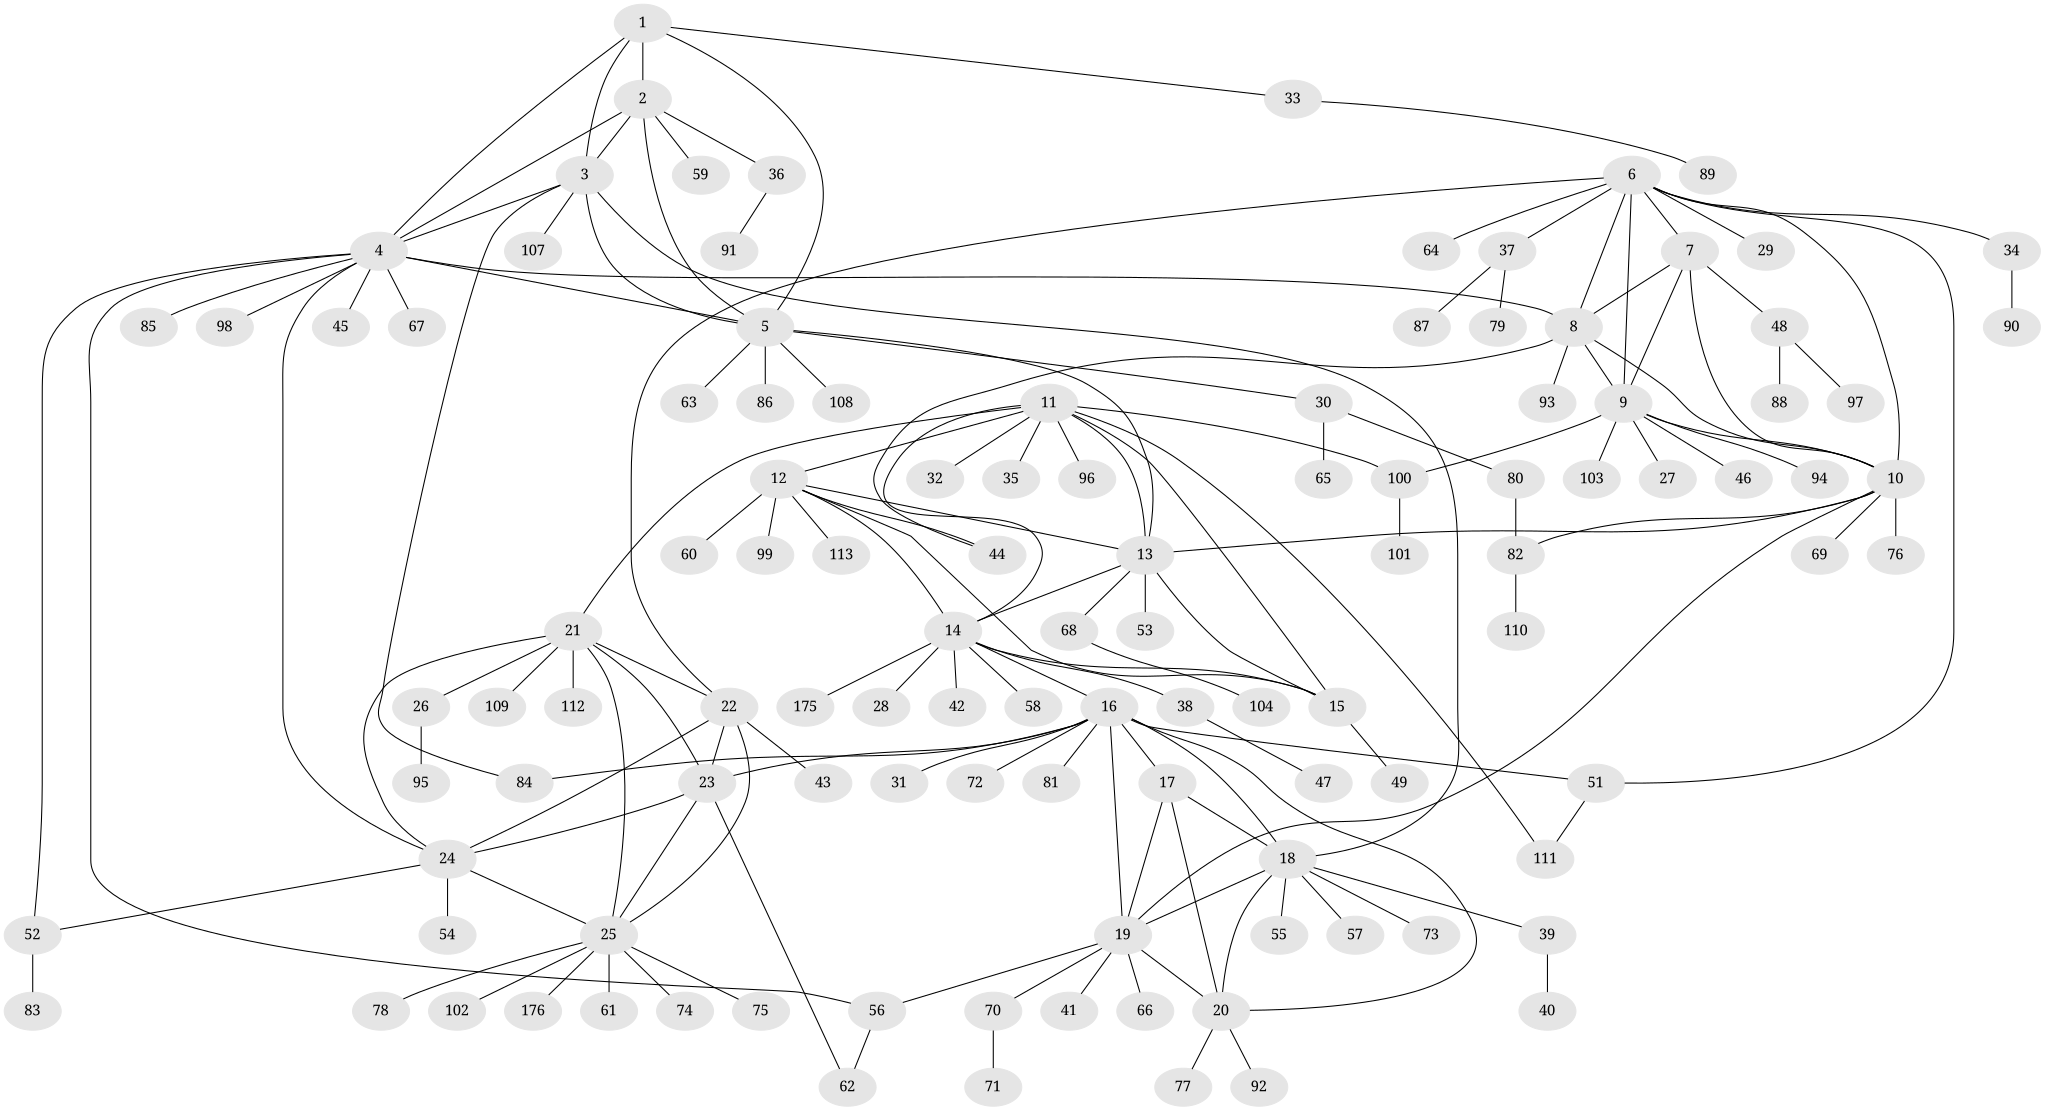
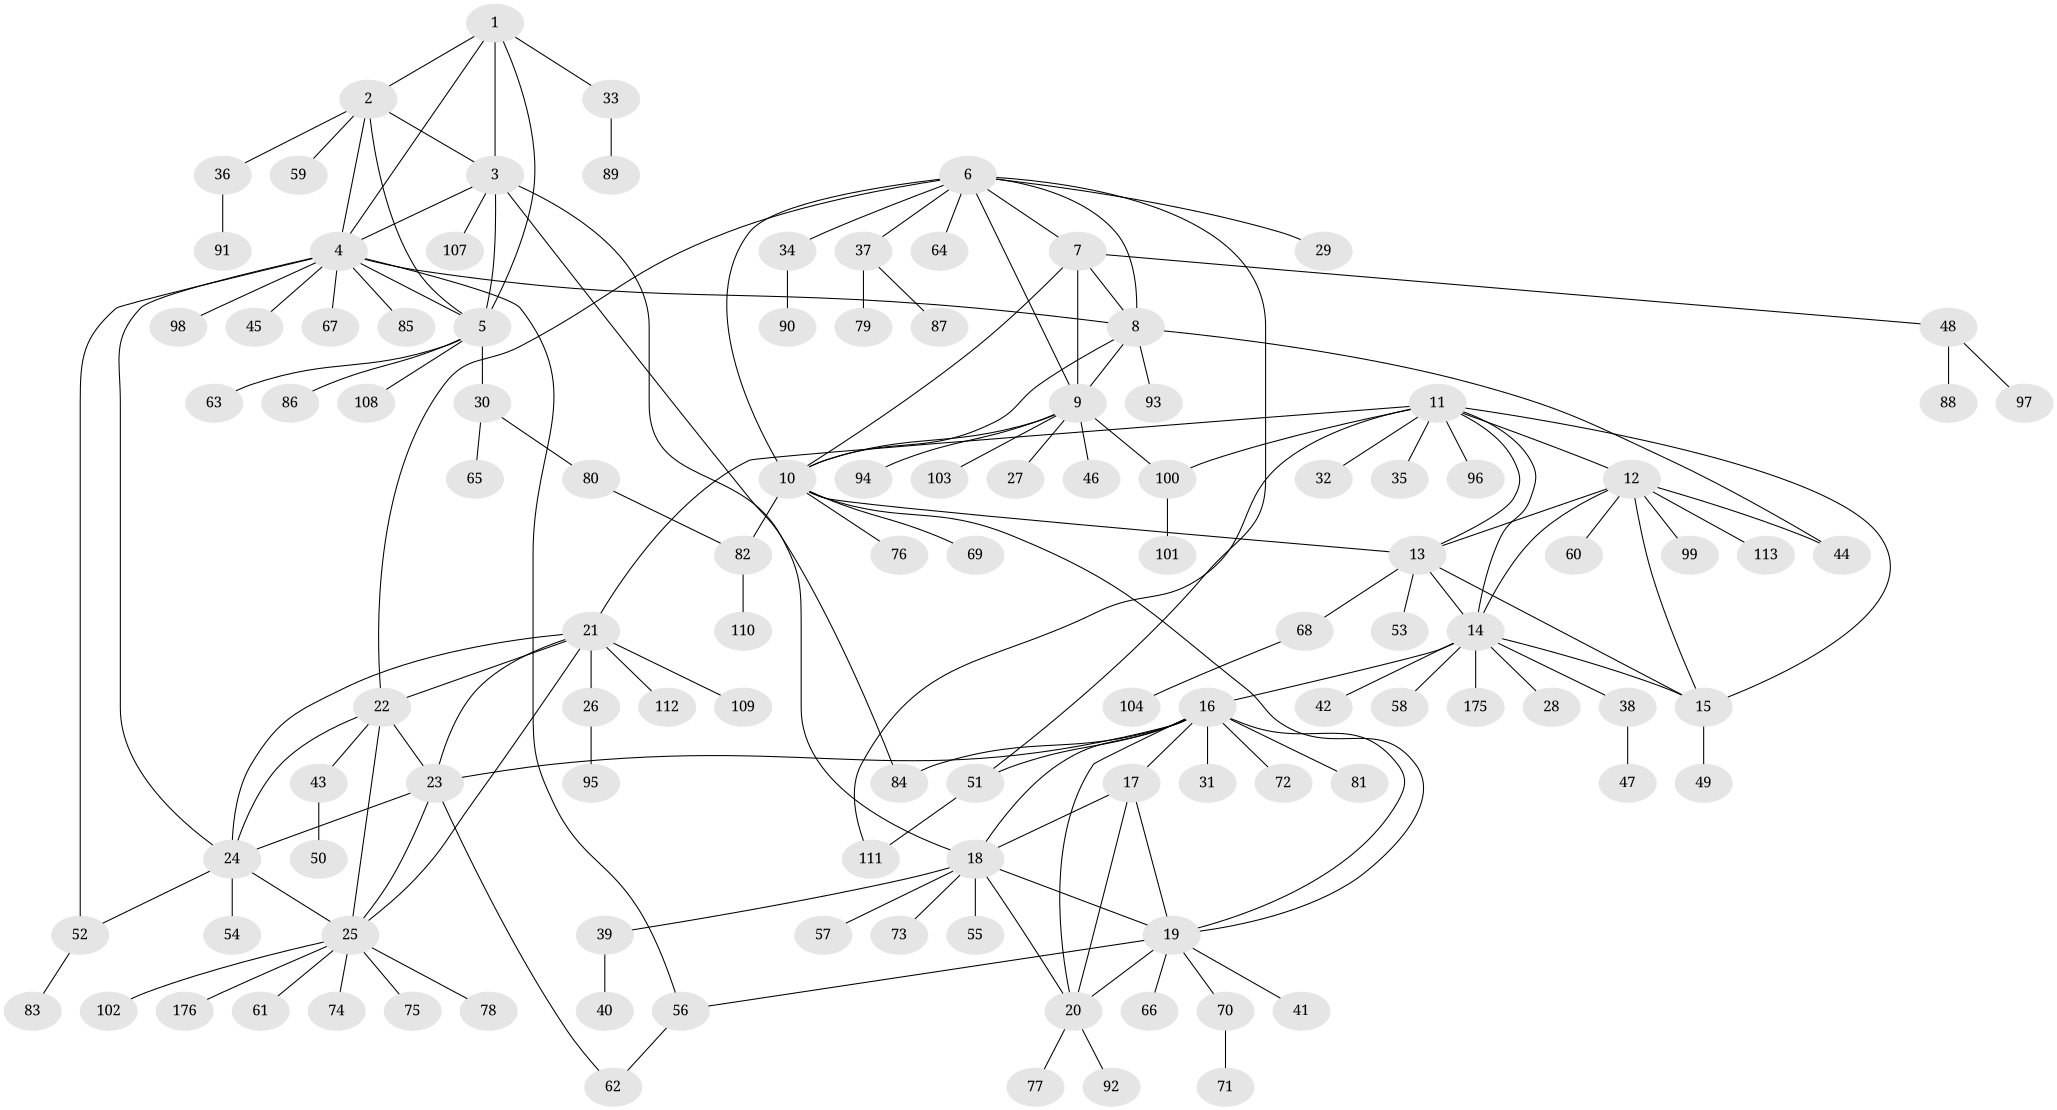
(1075, 379) -> none
none -> (319, 859)
